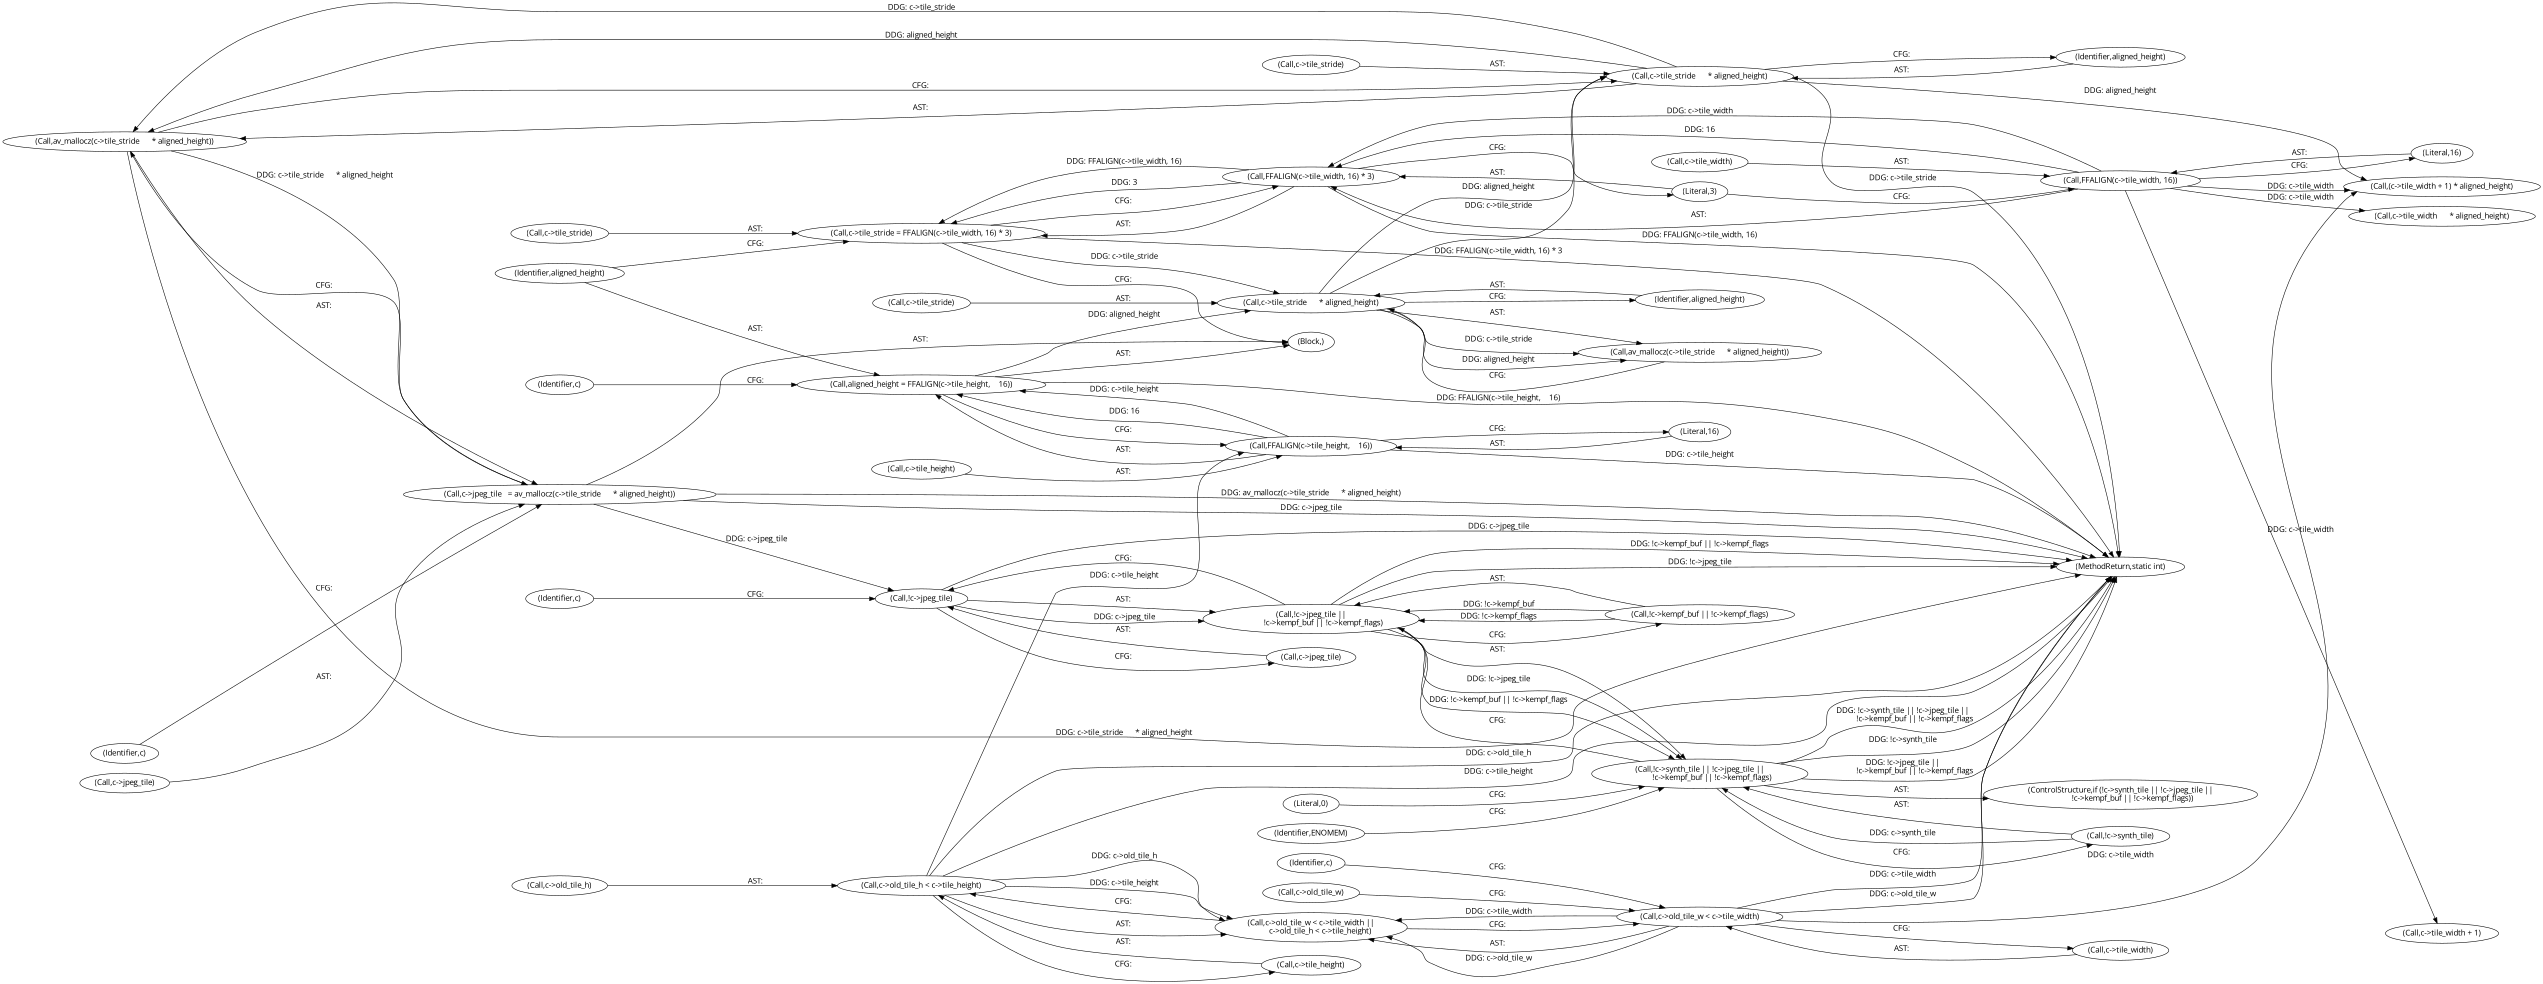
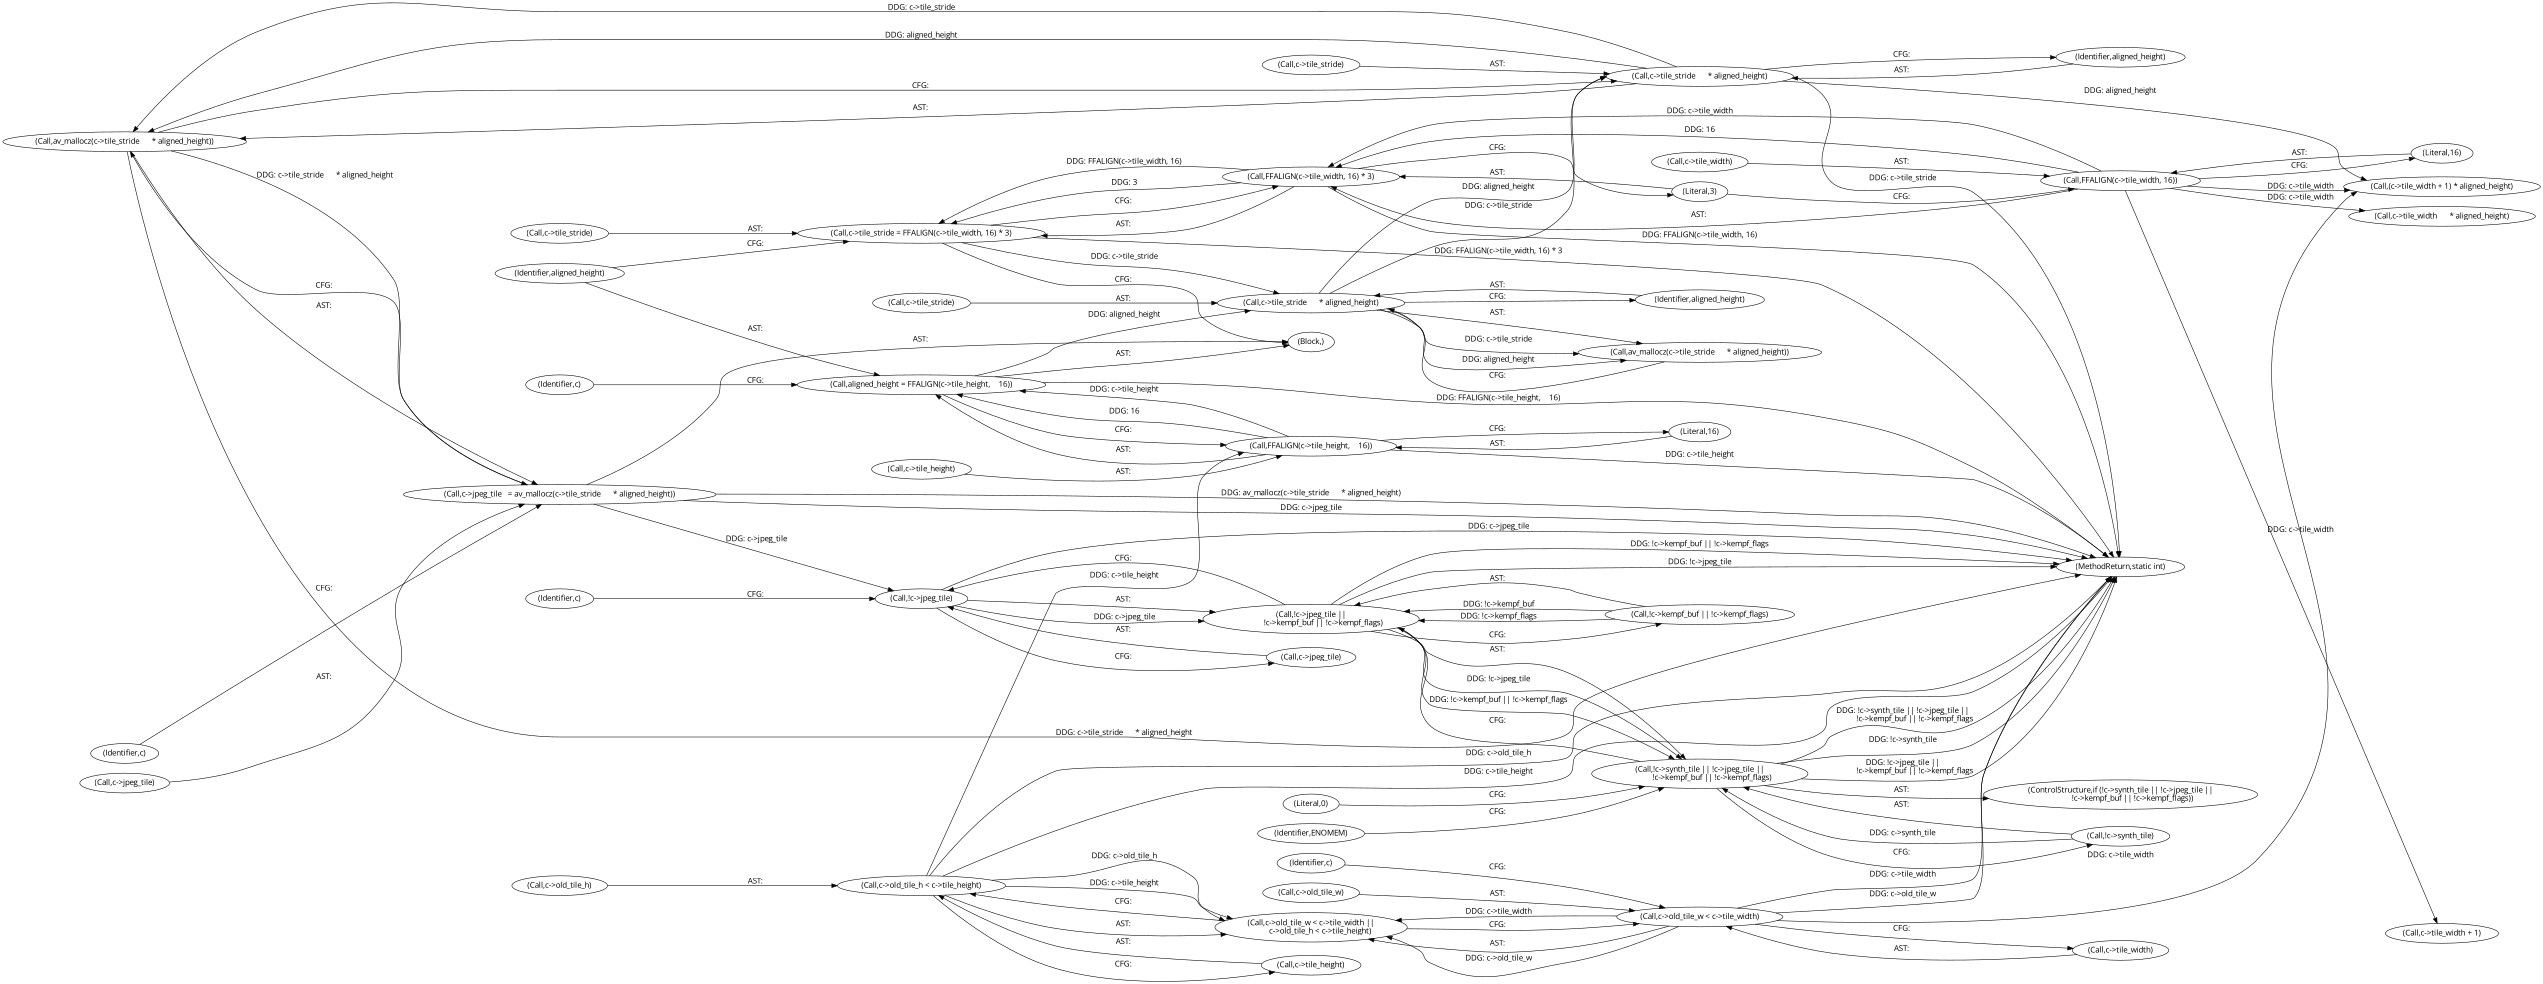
(1499, 894) -> (1499, 894)
